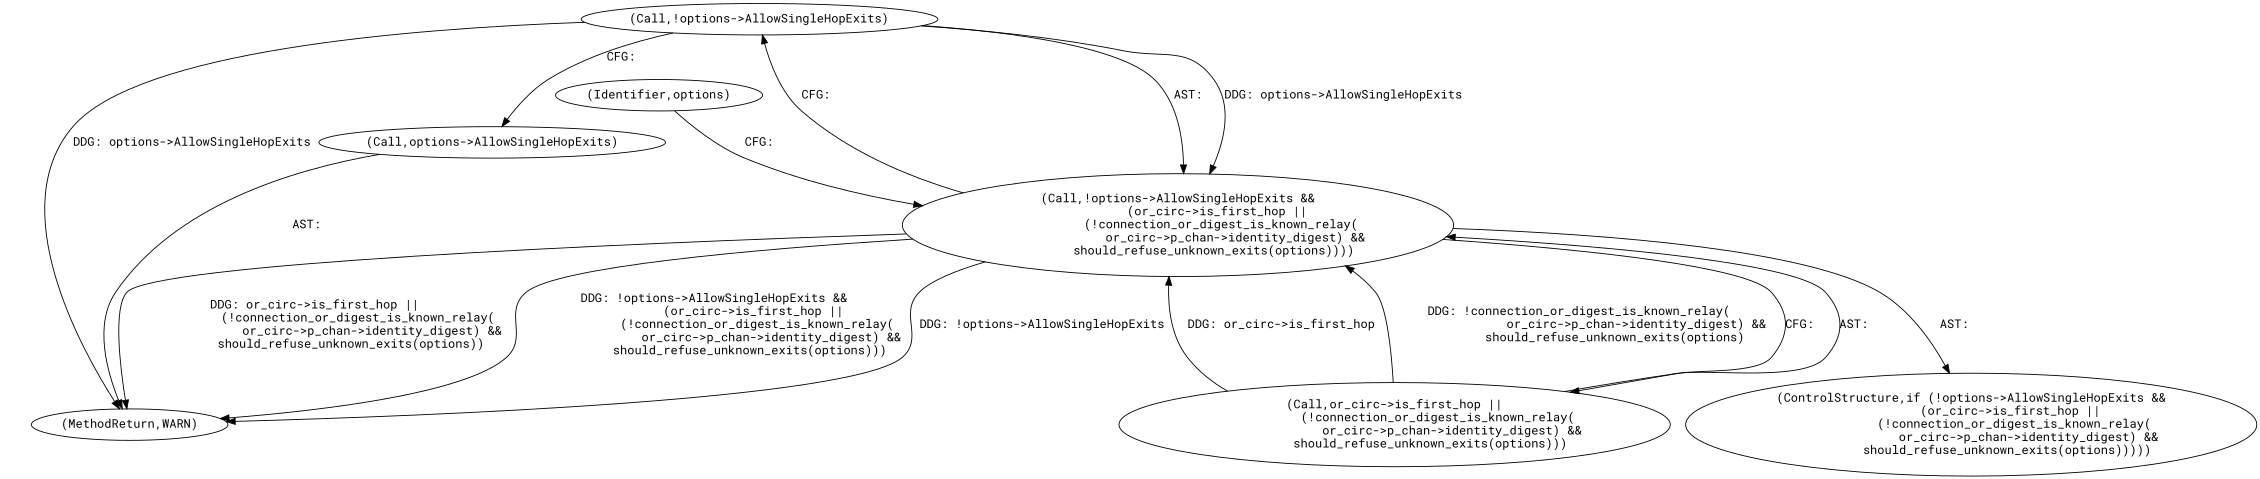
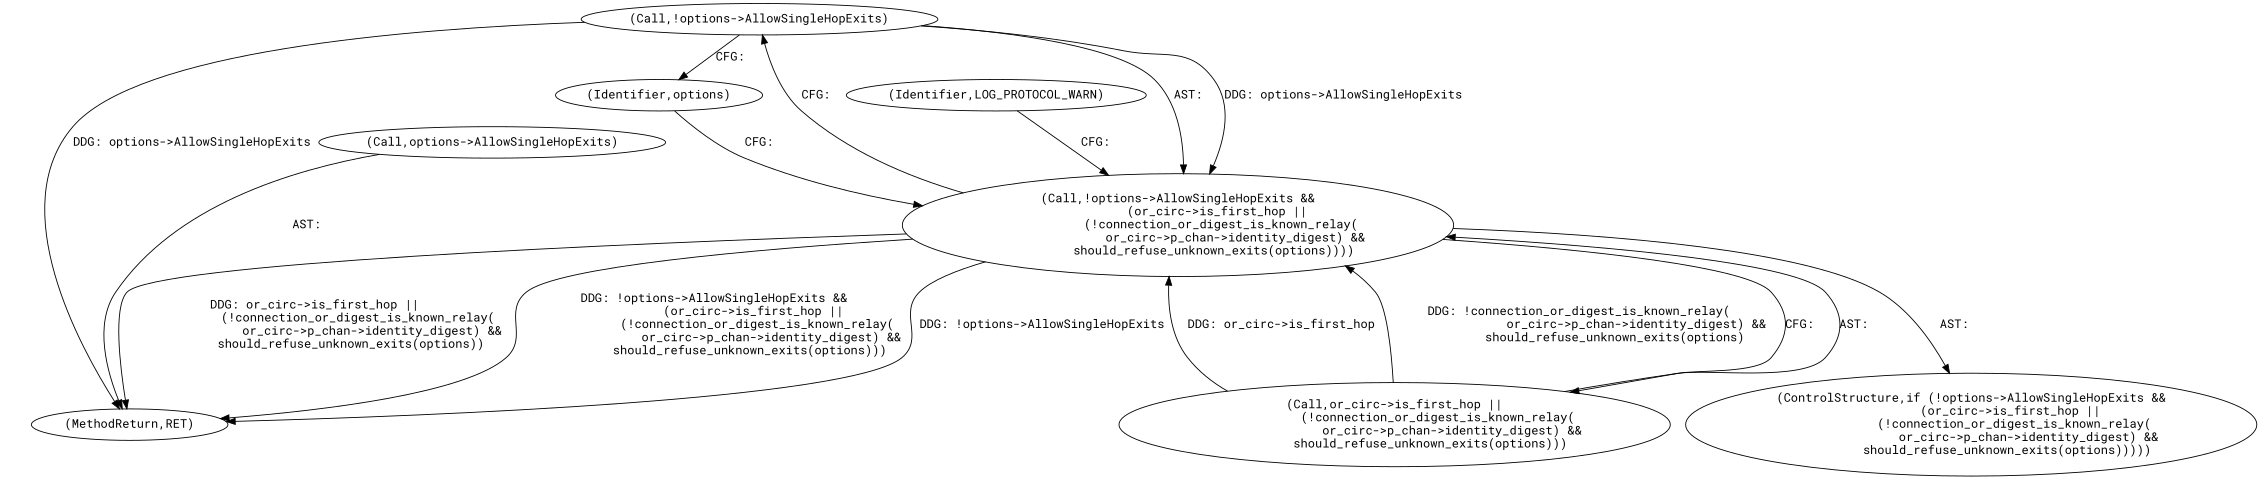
(582, 62) -> (713, 55)
none -> (996, 95)
(130, 425) -> (130, 425)
